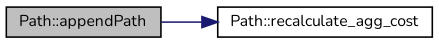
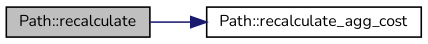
(84, 22) -> (78, 22)
